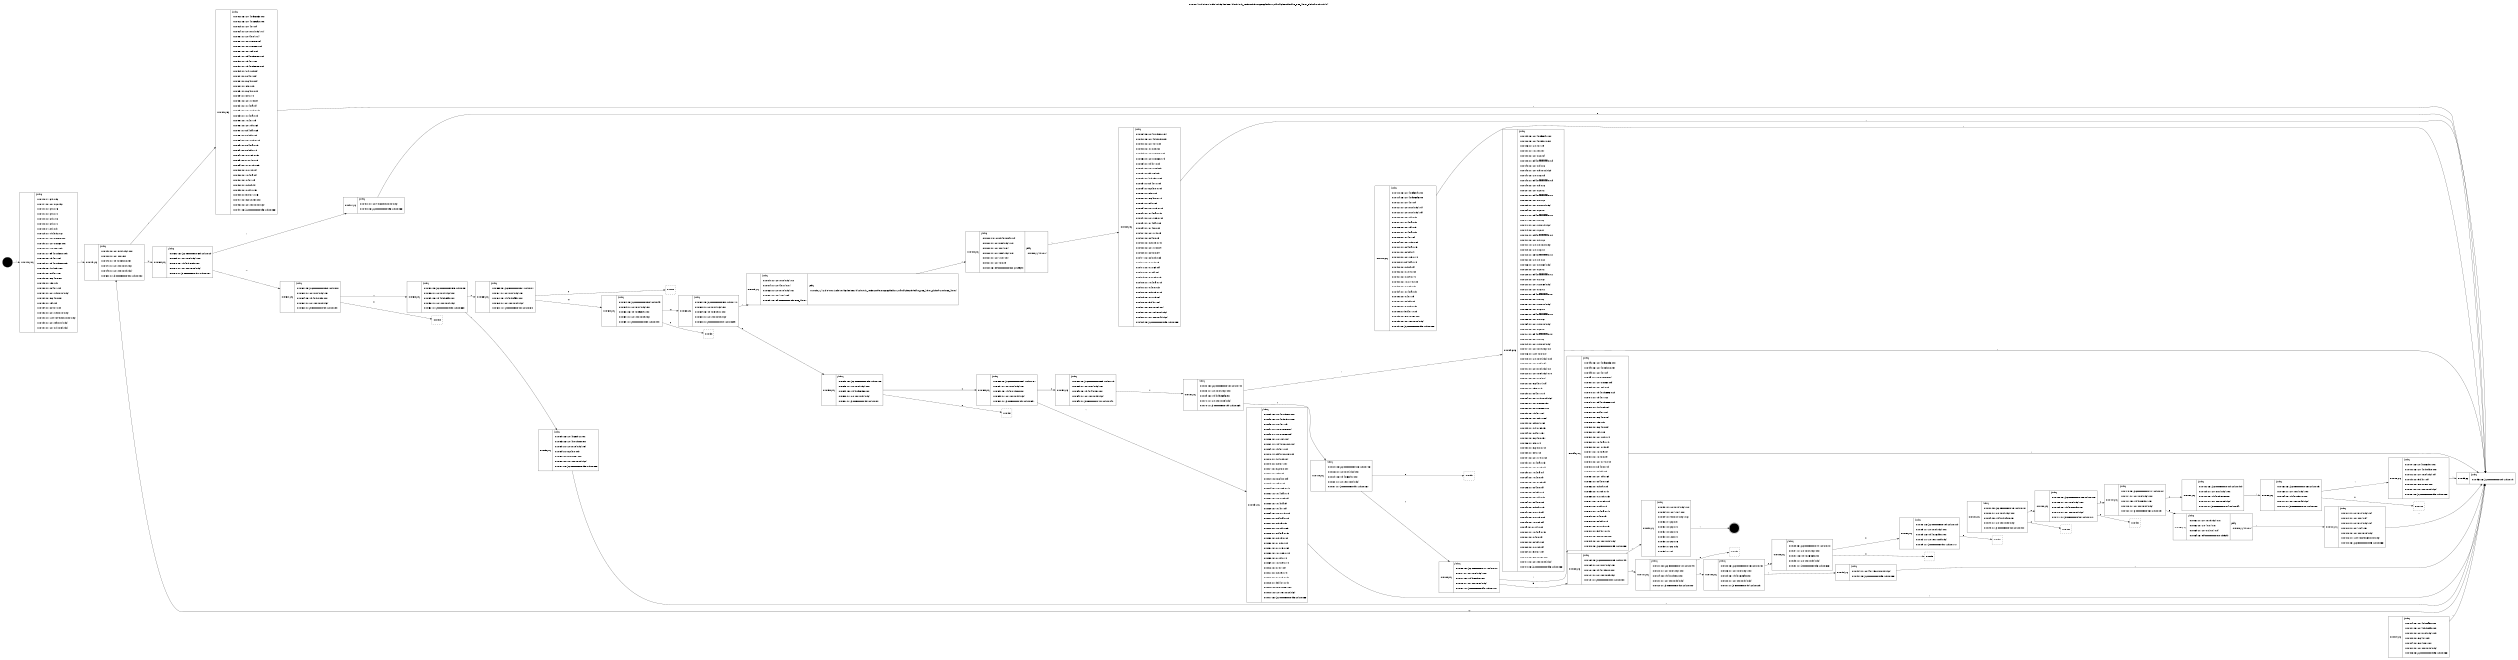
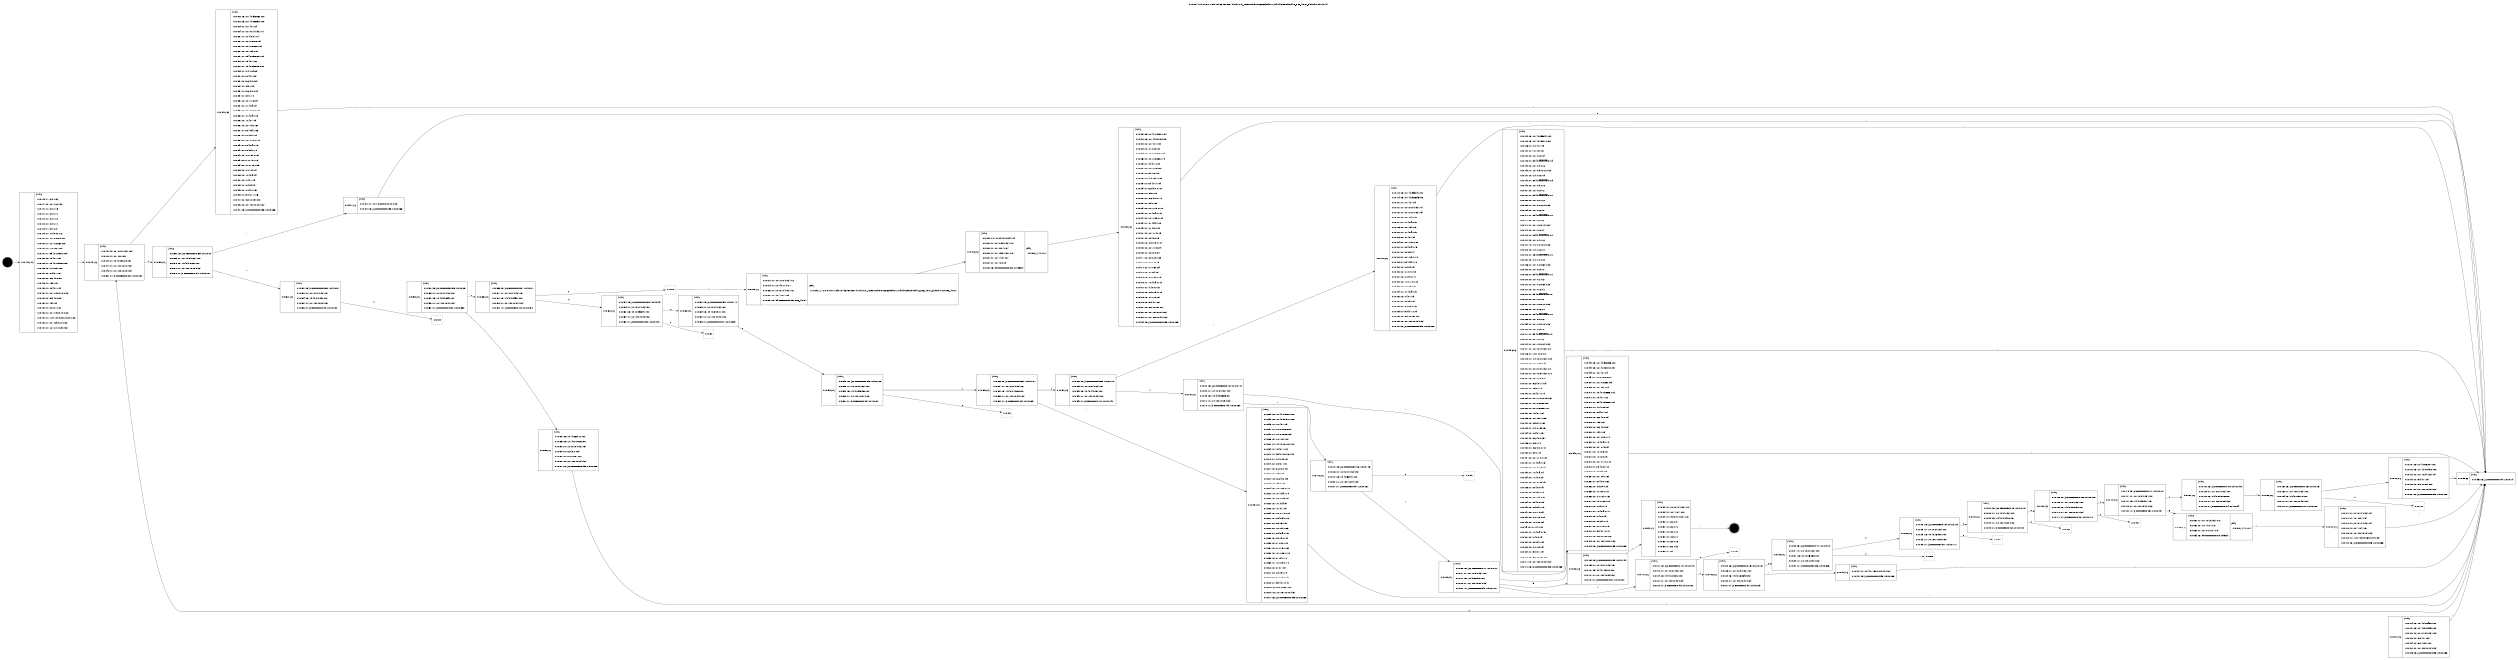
(373, 297) -> none
(743, 306) -> (710, 290)
none -> (1245, 325)
(1372, 373) -> (1467, 437)
none -> (1963, 525)
(1631, 572) -> (1567, 595)
